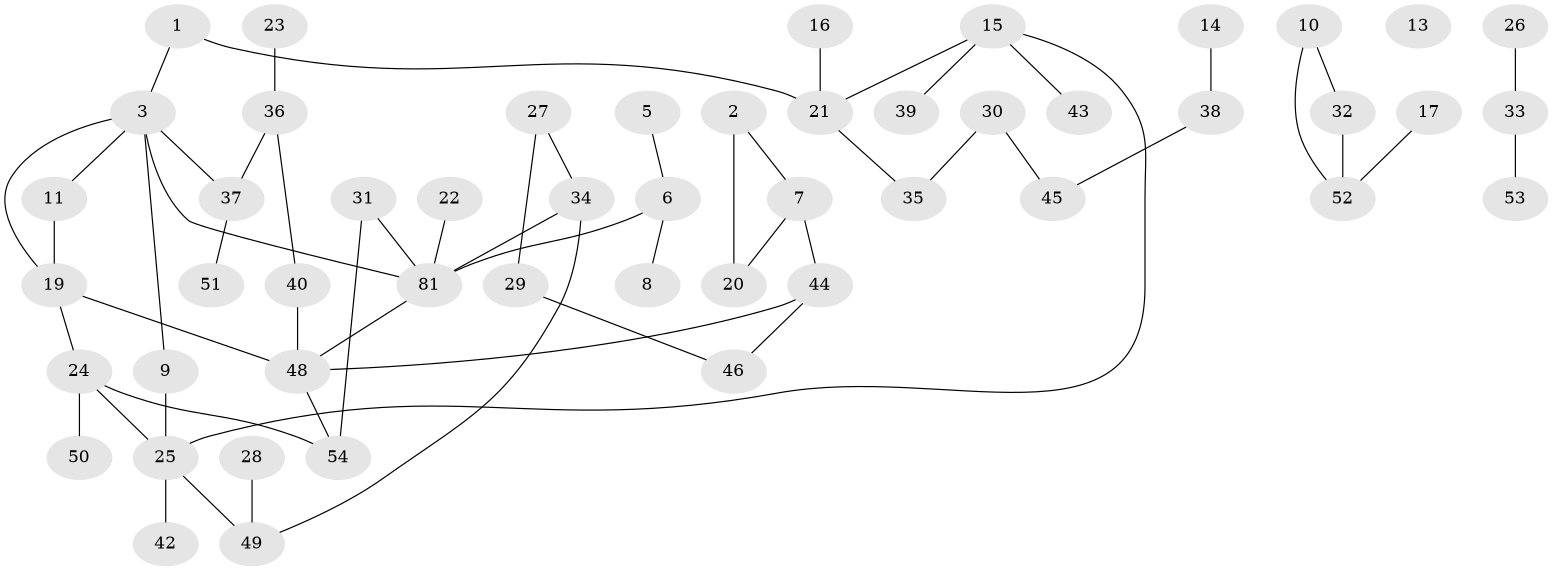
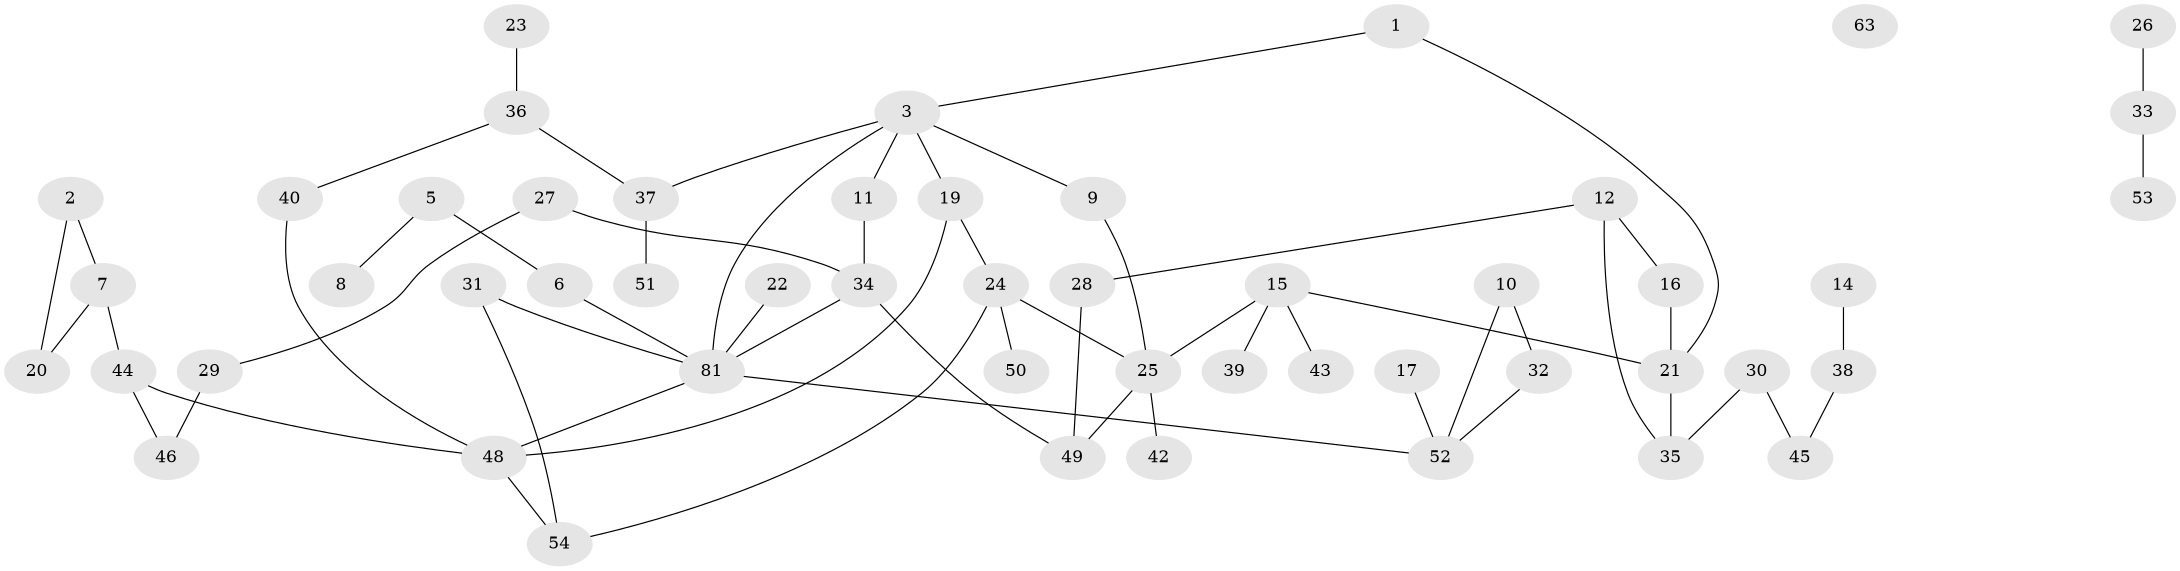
(1418, 26) -> (1865, 26)
none -> (1605, 199)
(54, 242) -> (864, 242)
(658, 242) -> (387, 242)
none -> (1060, 413)
